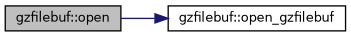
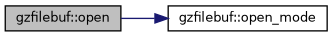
(257, 18) -> (248, 18)
